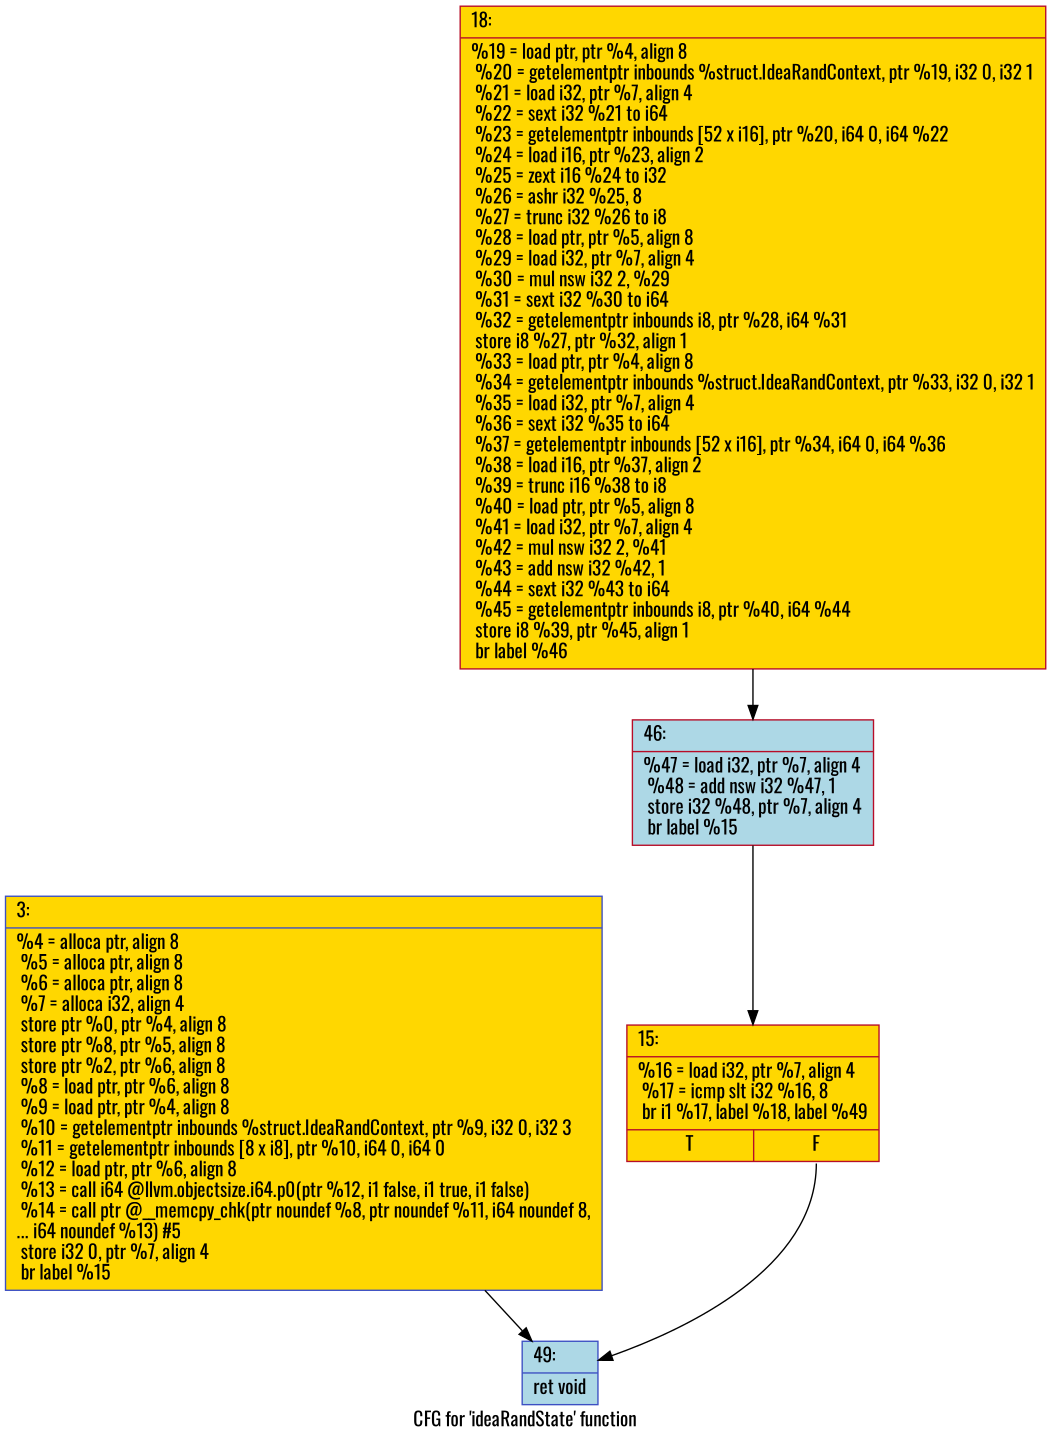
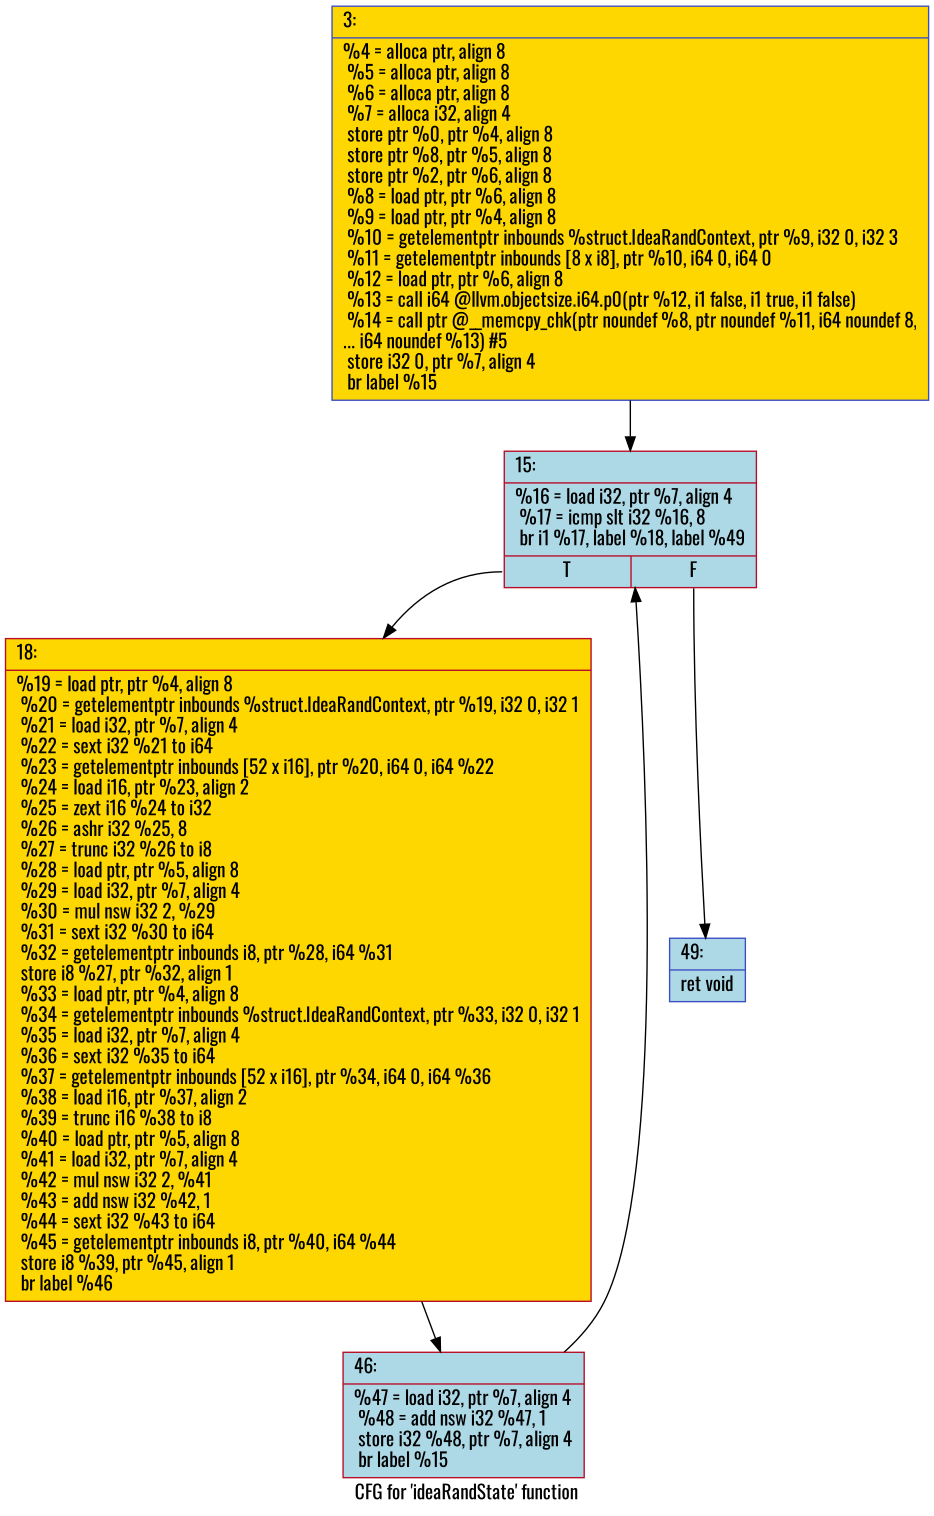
none -> (441, 587)
(753, 1093) -> (630, 519)
(504, 1311) -> (630, 419)
